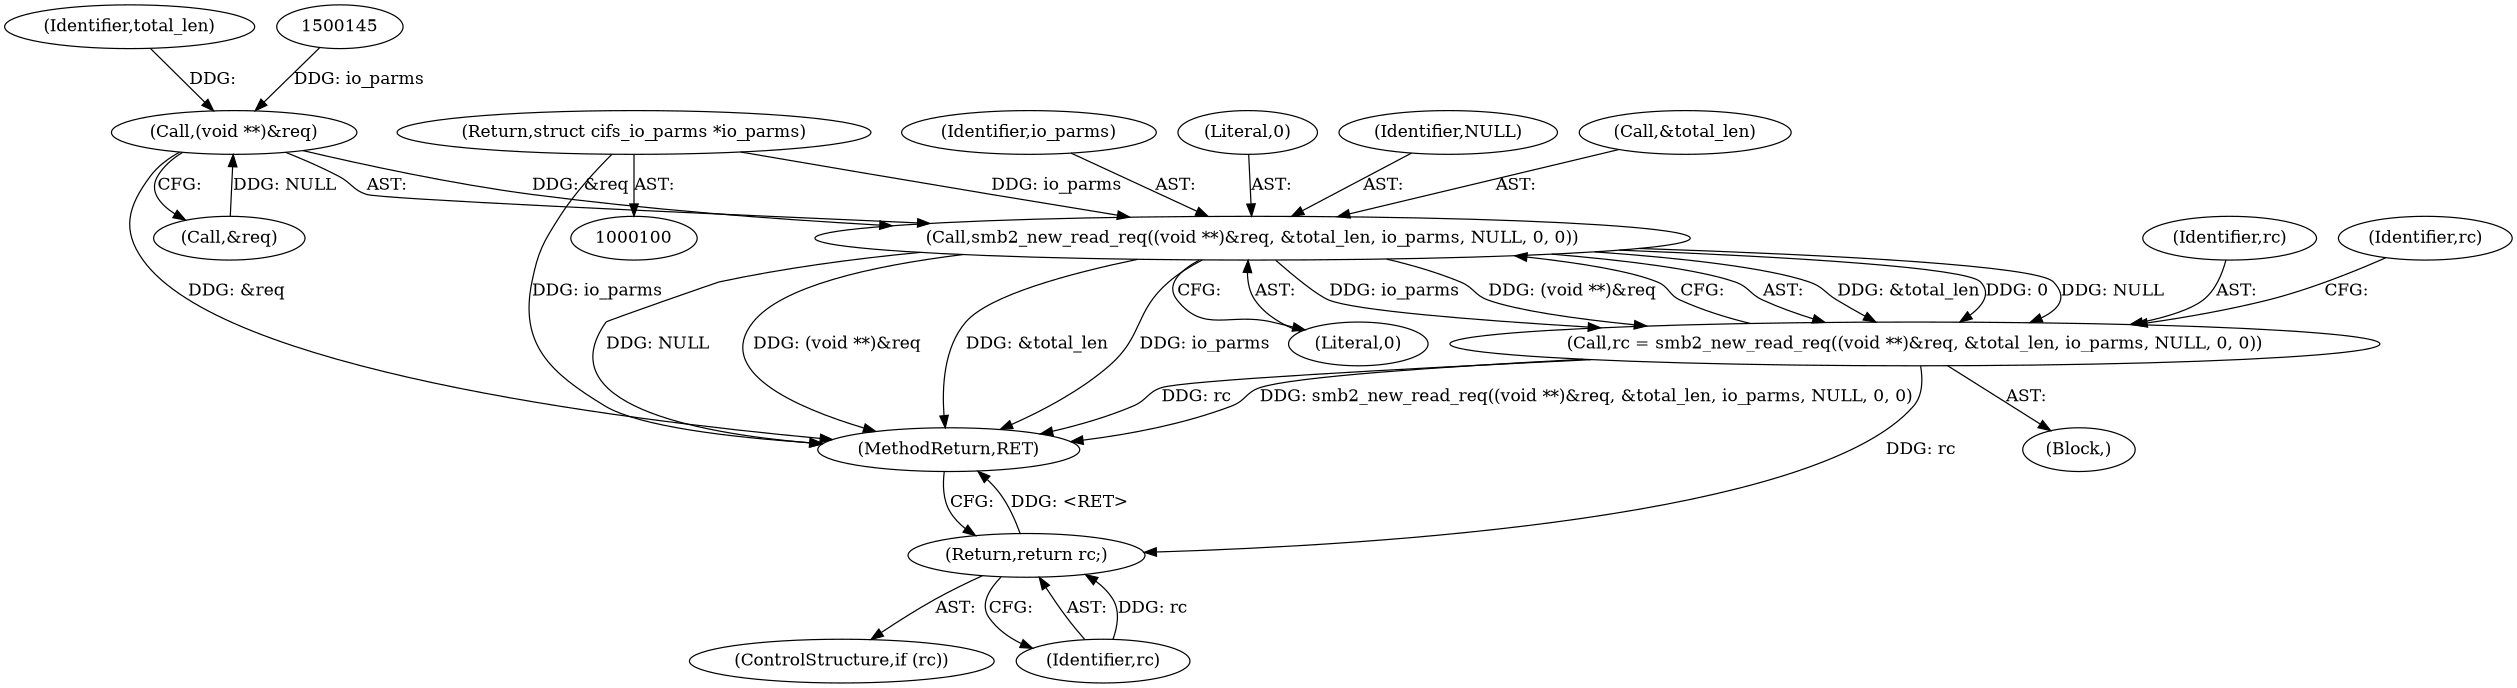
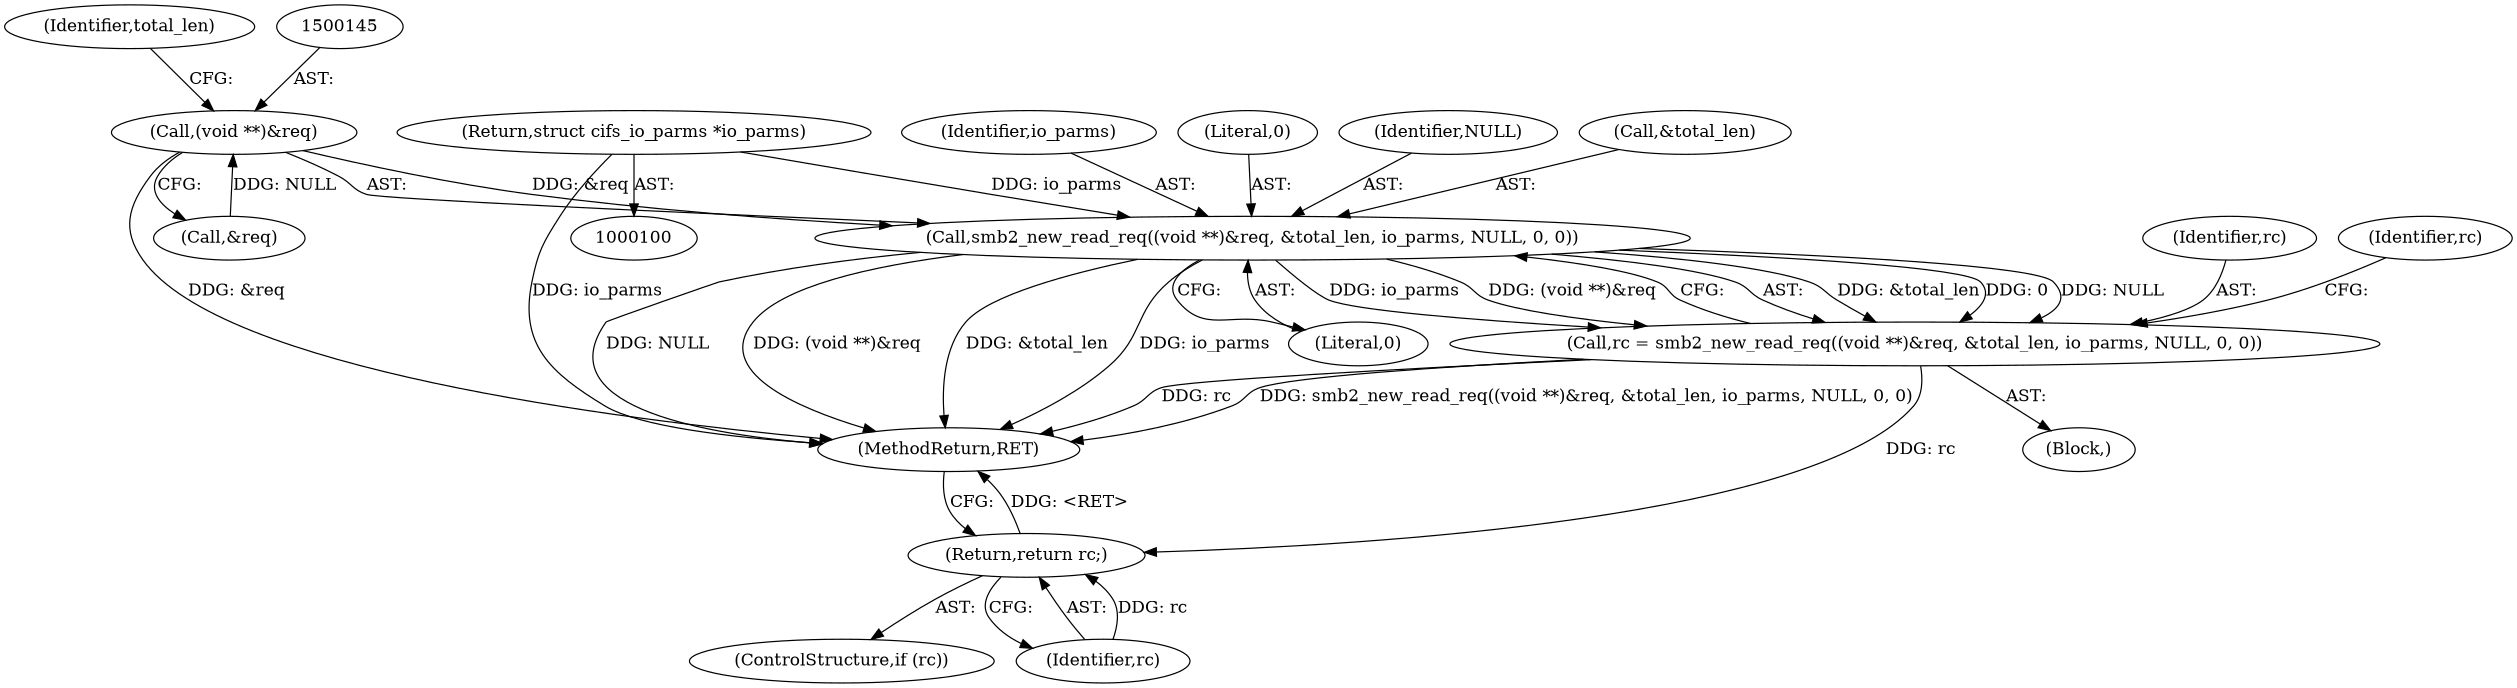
(215, 80) -> (214, 80)
(359, 80) -> (317, 80)
